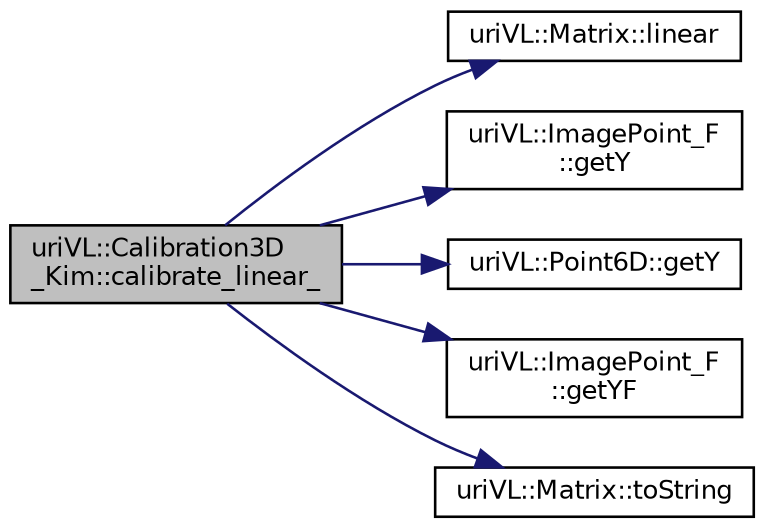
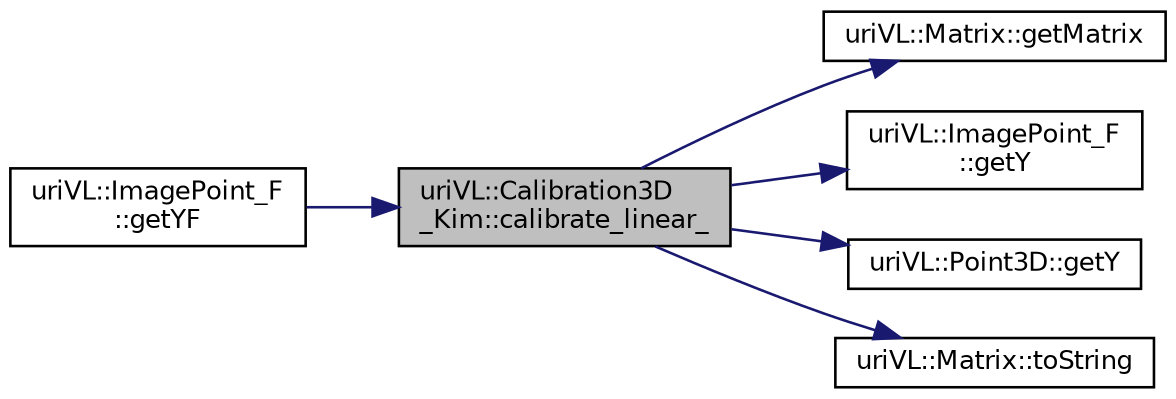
(594, 36) -> (995, 36)
(594, 264) -> (995, 264)
(373, 318) -> (339, 207)
